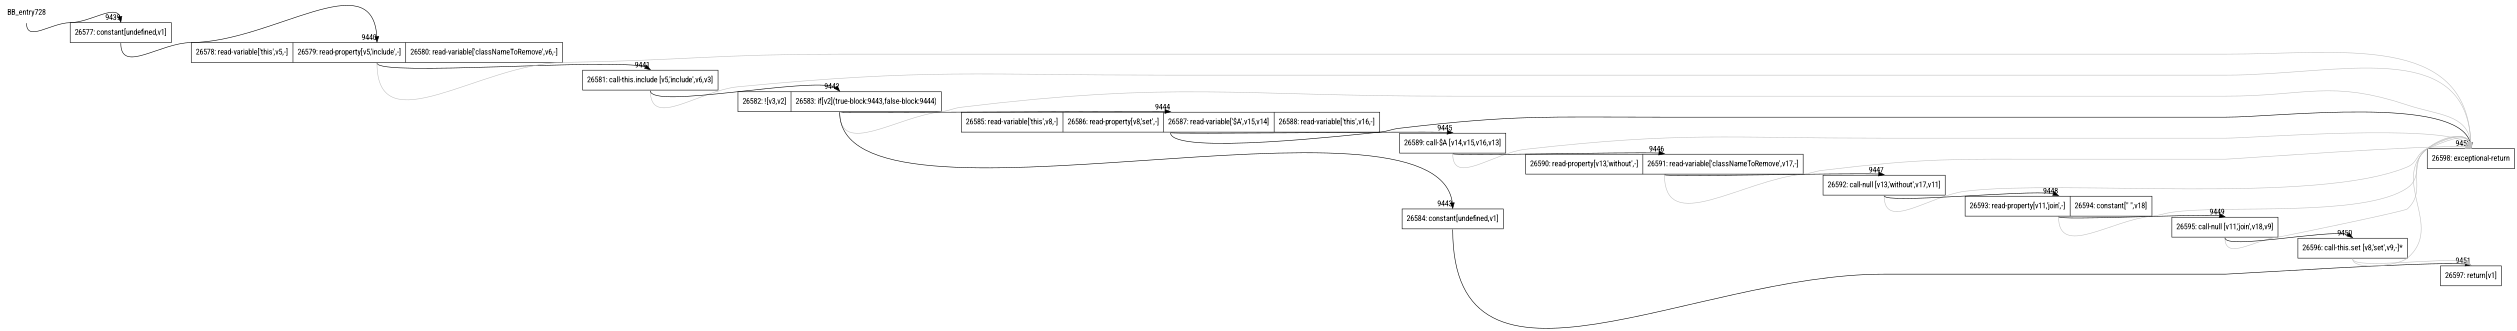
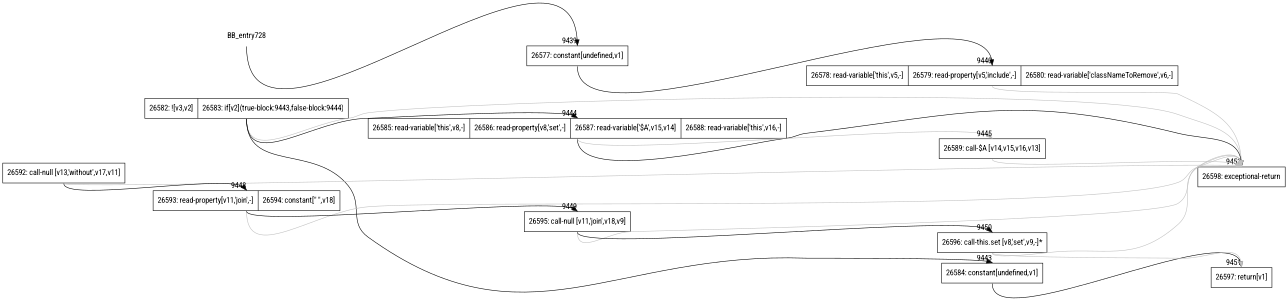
(650, 80) -> none
(1309, 133) -> (803, 138)
(1664, 164) -> none
